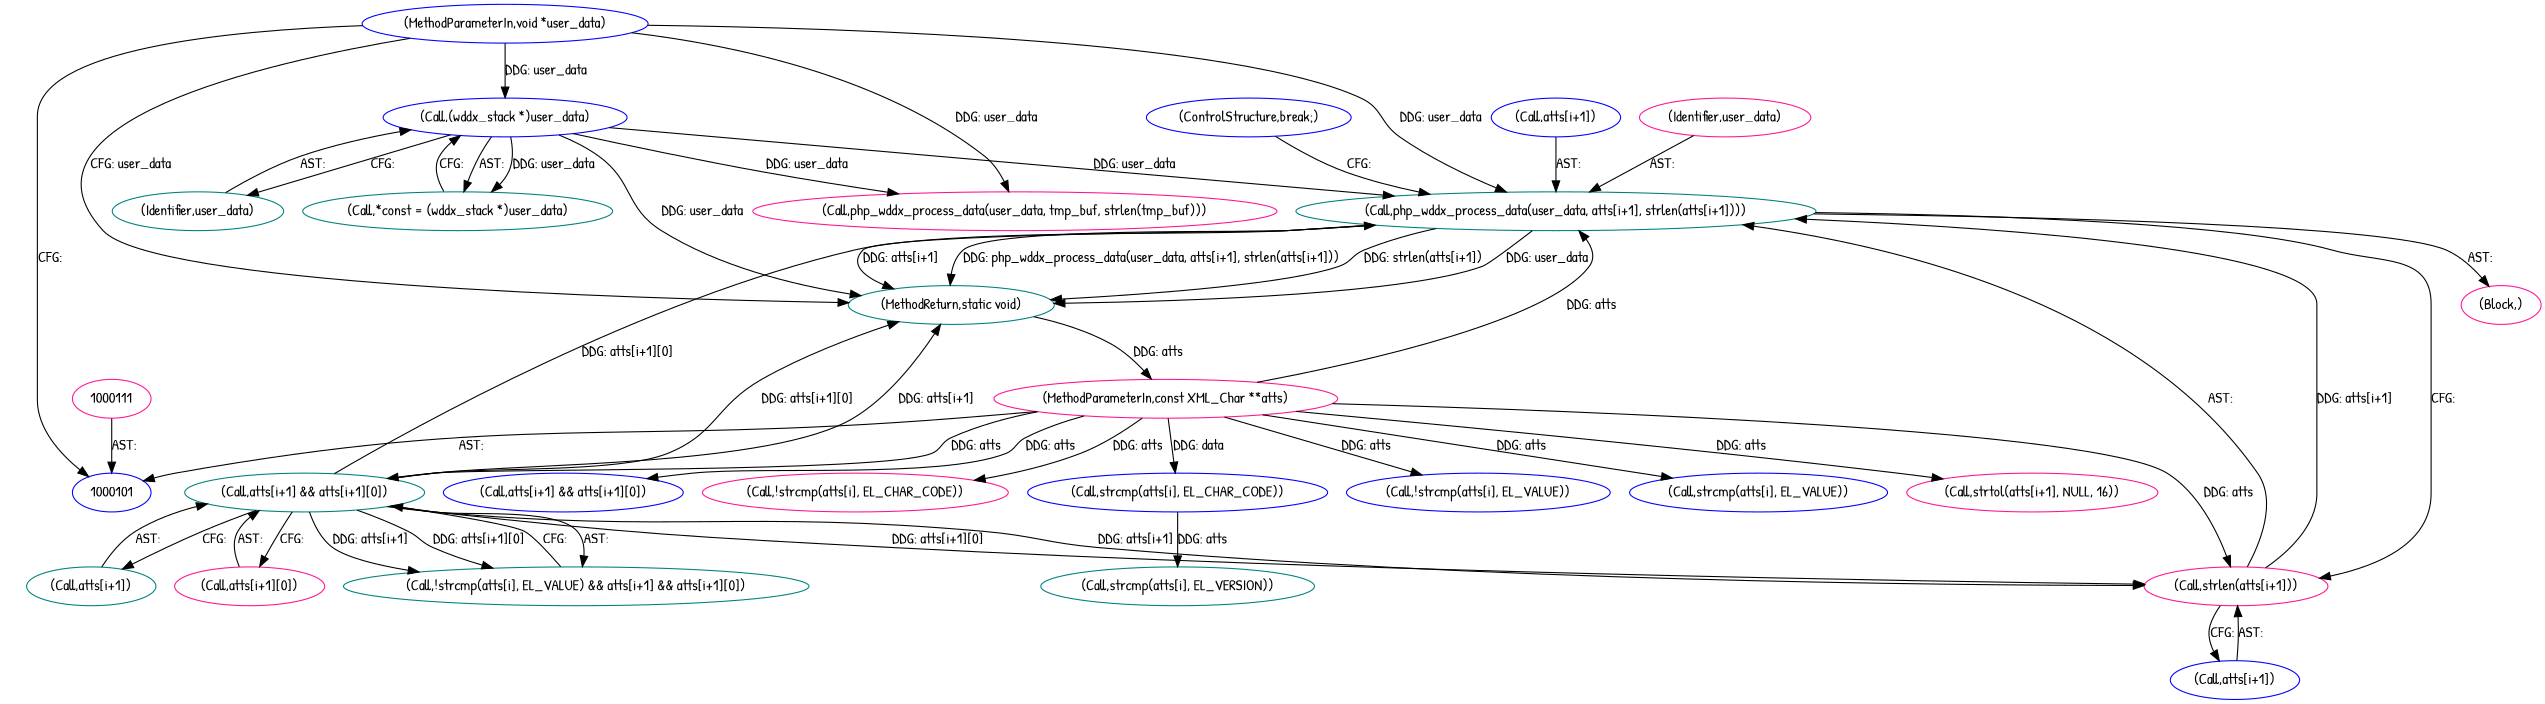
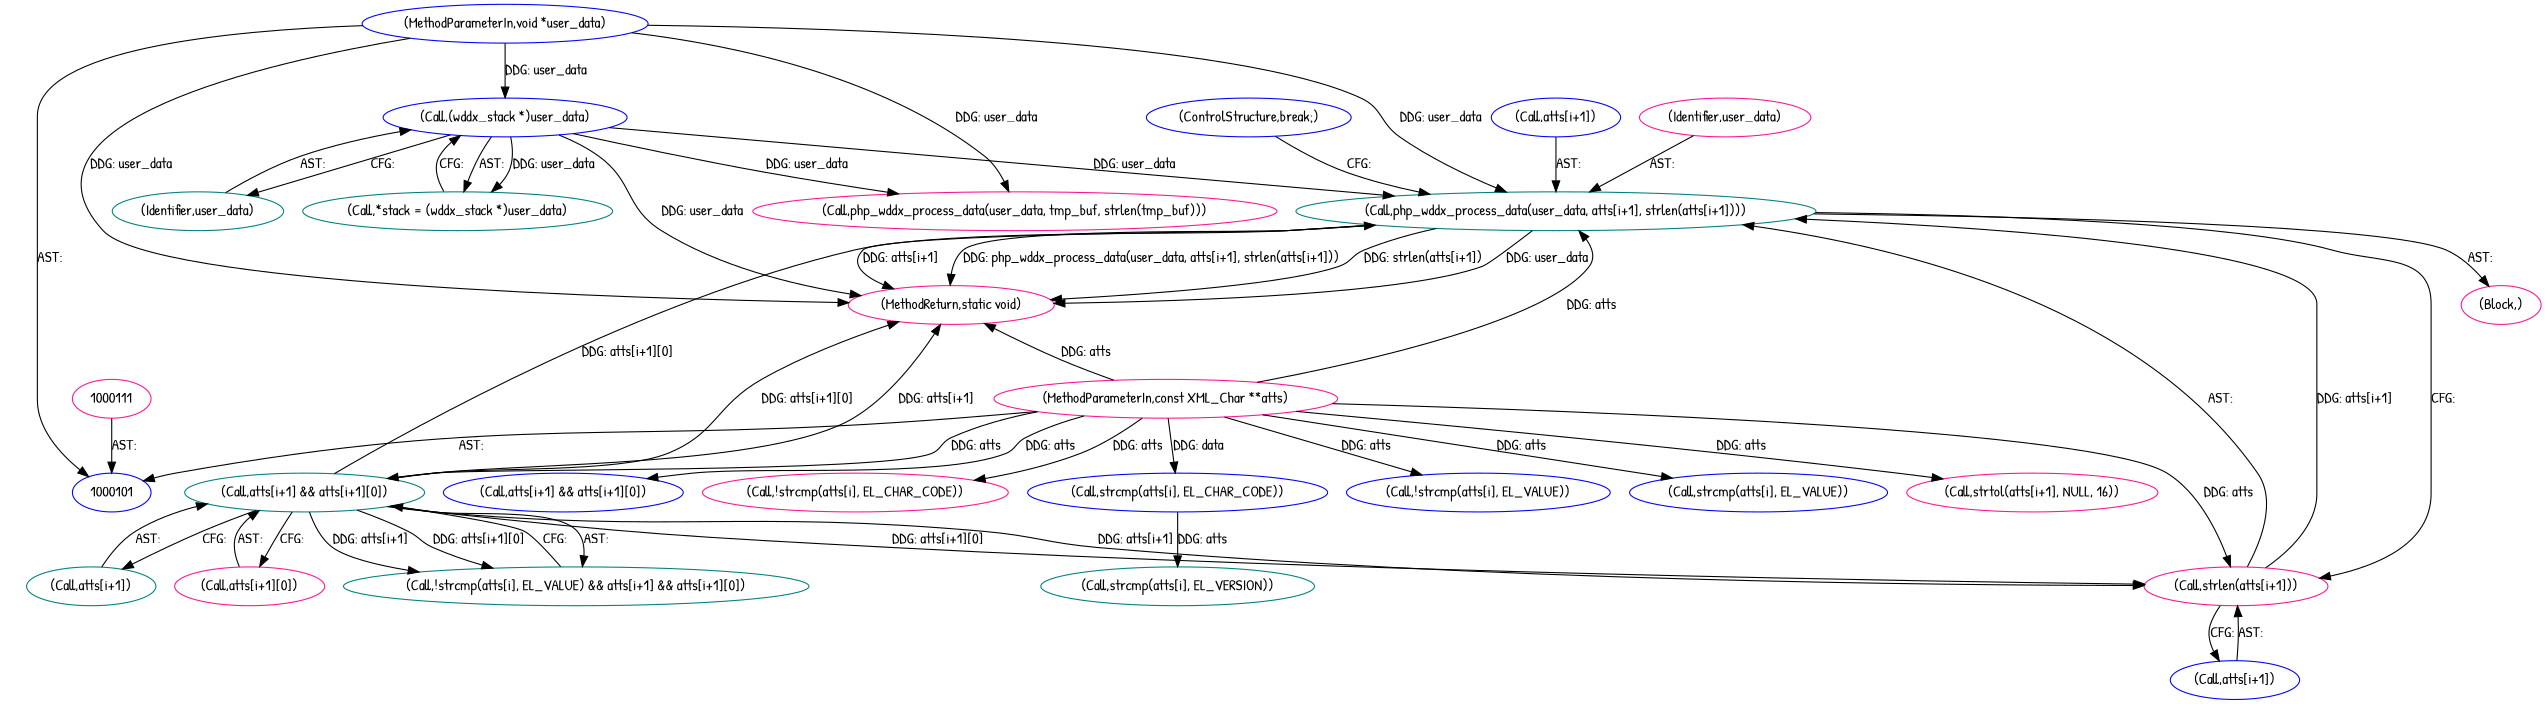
(131, 164) -> (131, 164)
(458, 211) -> (458, 211)
(52, 258) -> (52, 258)
(951, 305) -> (951, 305)
(1093, 335) -> (1053, 356)
